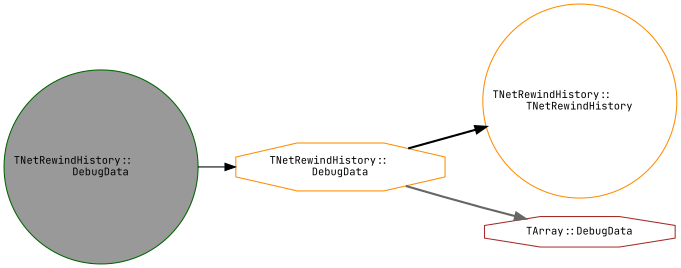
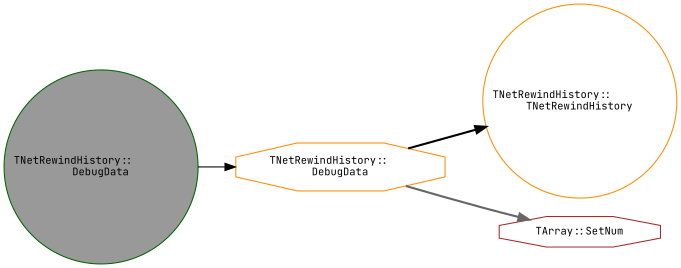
(580, 232) -> (580, 232)
